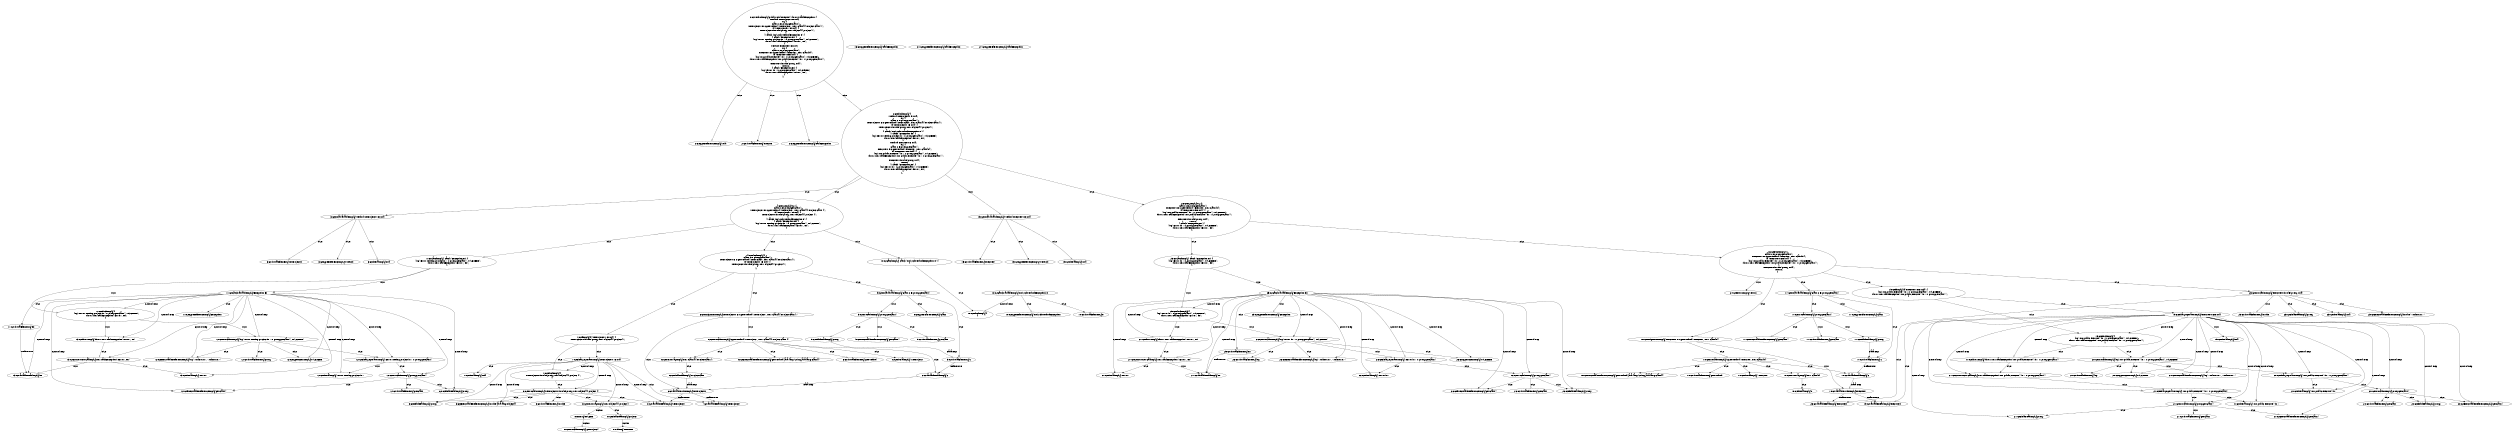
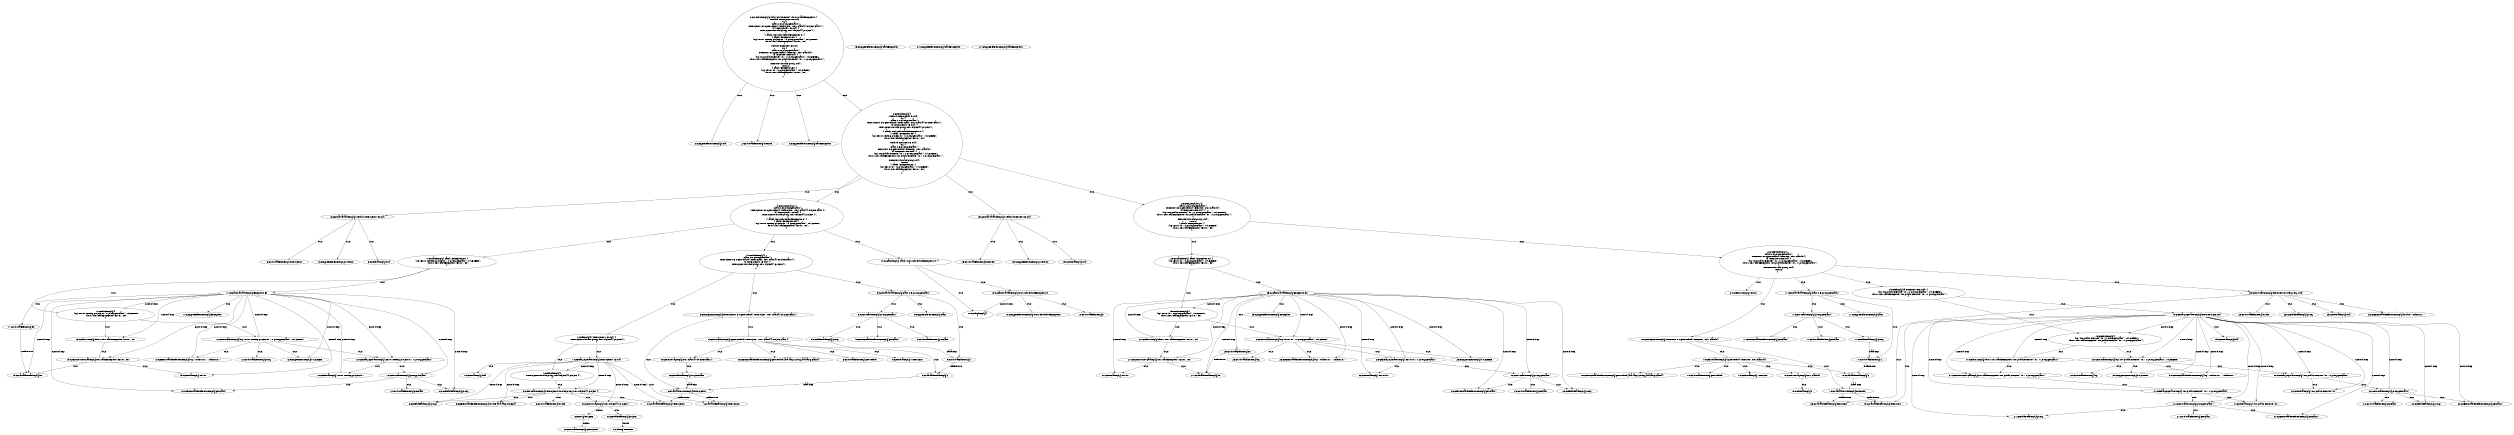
none -> (963, 280)
(1869, 349) -> (1869, 349)
